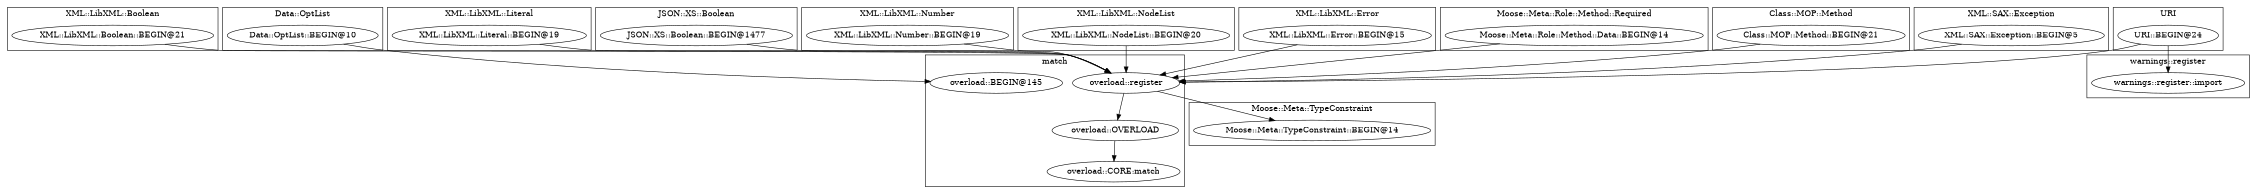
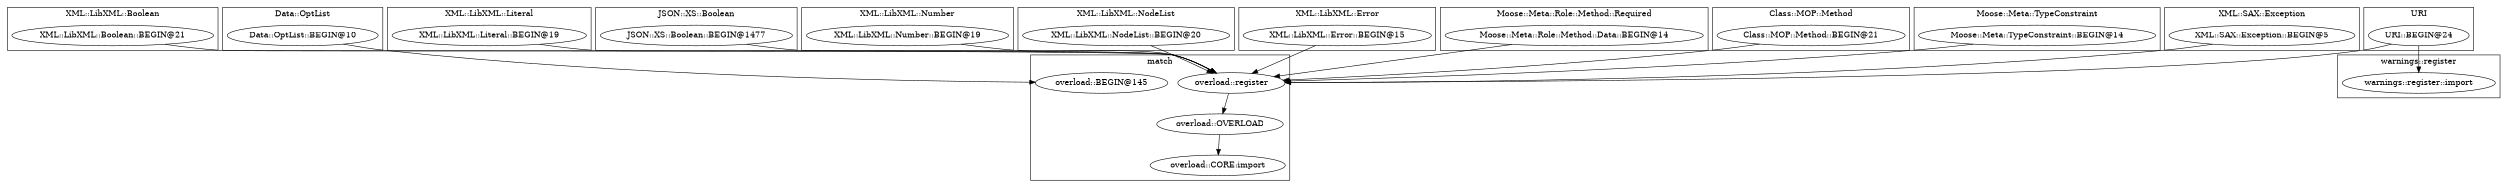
(1216, 106) -> (1632, 68)
(1114, 172) -> (1218, 165)
